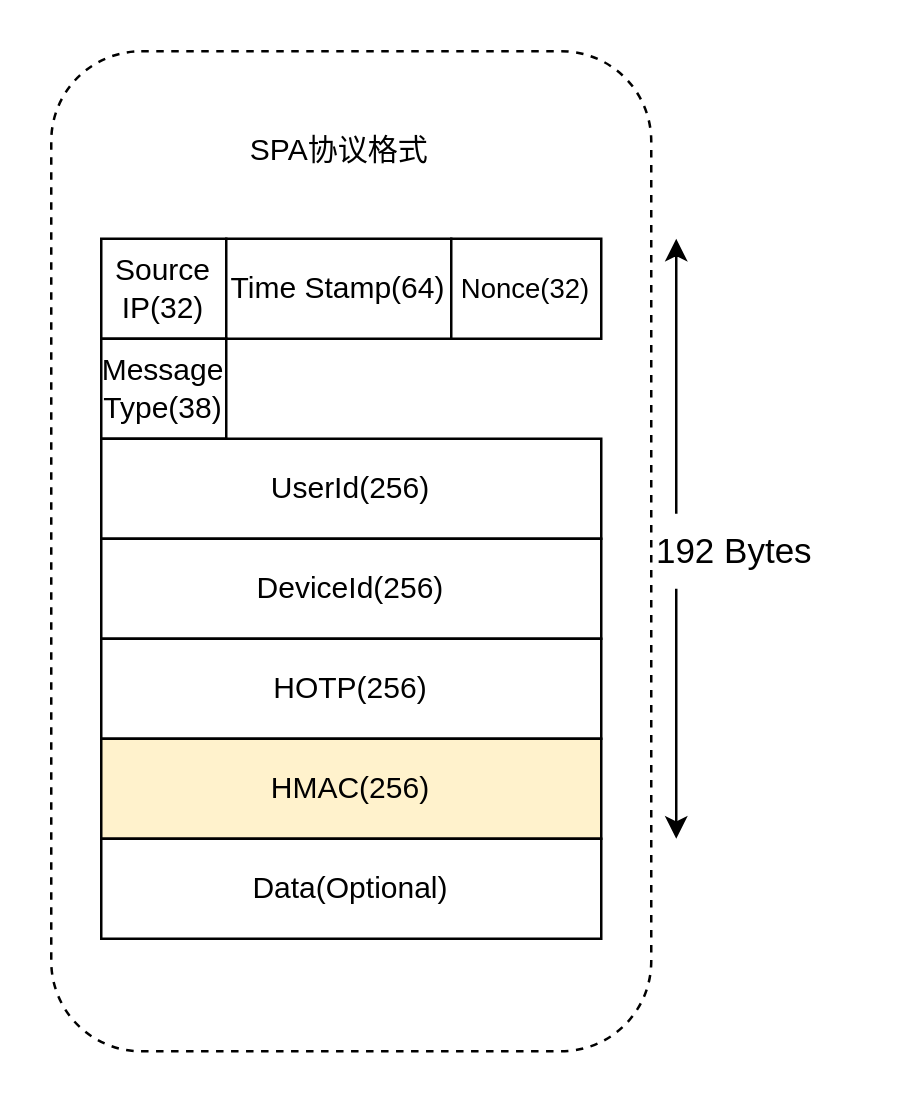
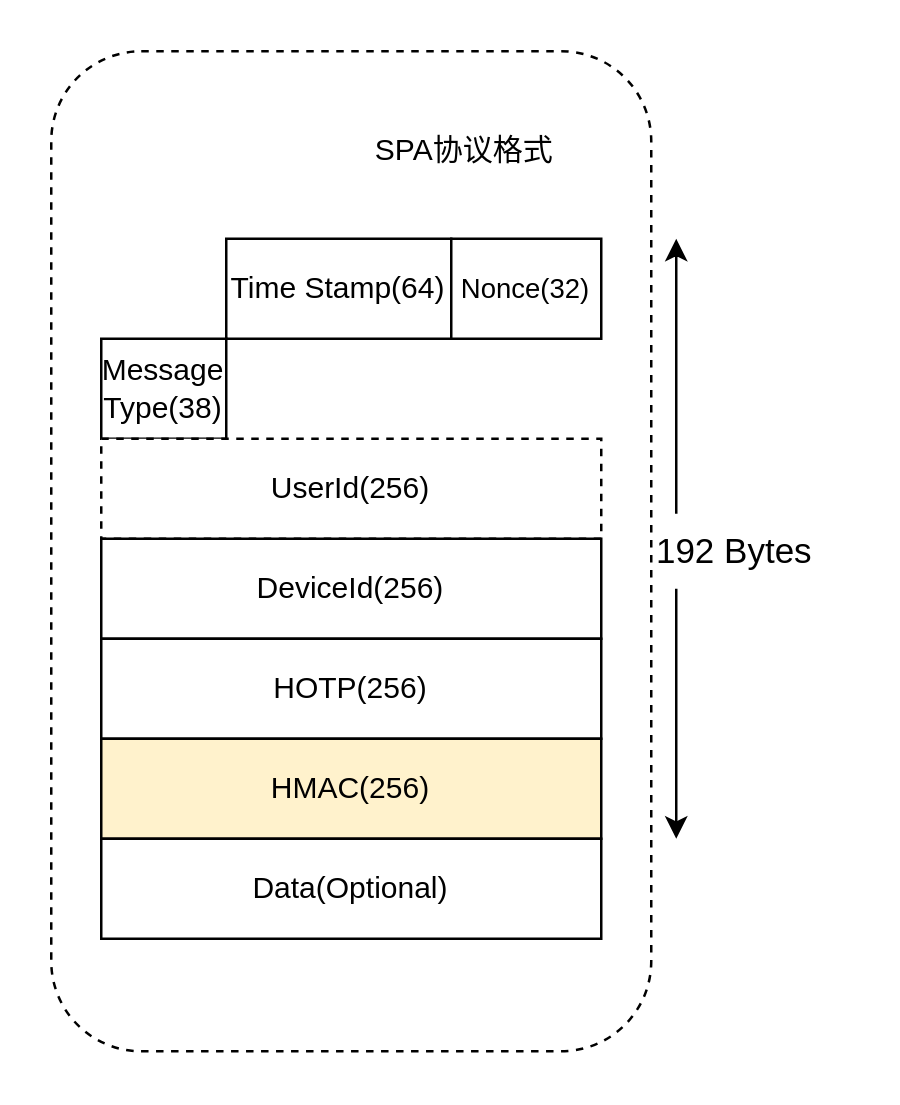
(339, 151) -> (464, 151)
(164, 289) -> none
(351, 489) -> (351, 489)
